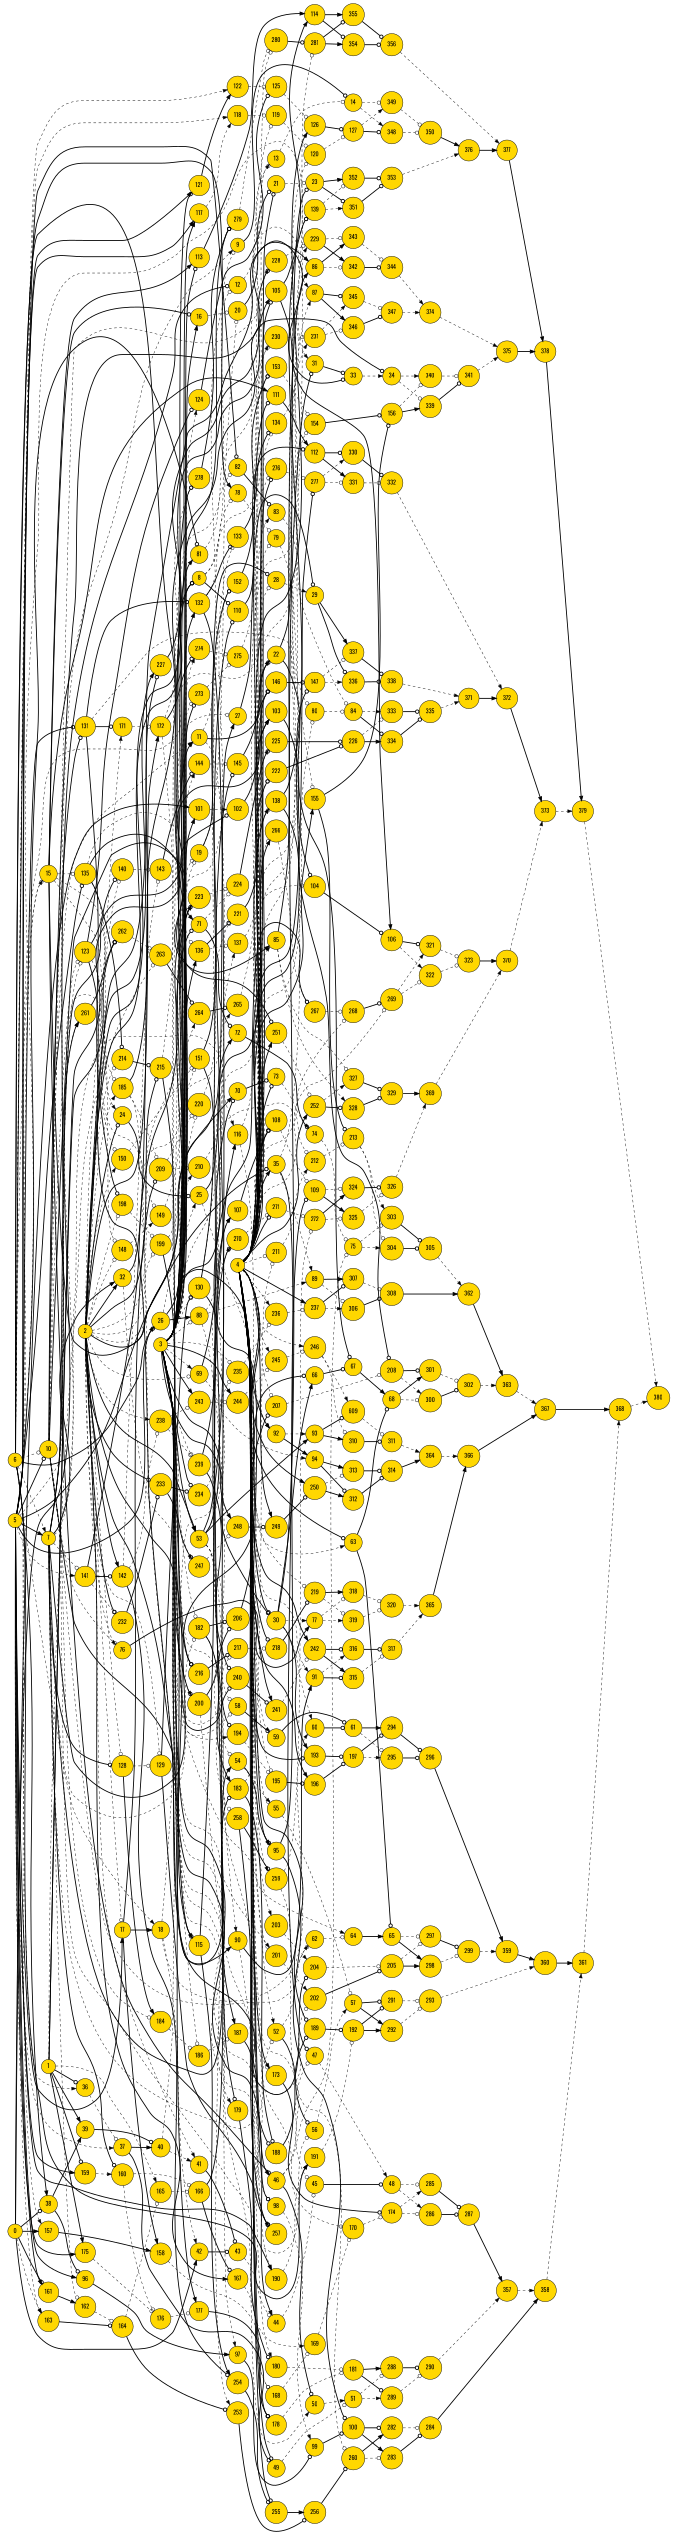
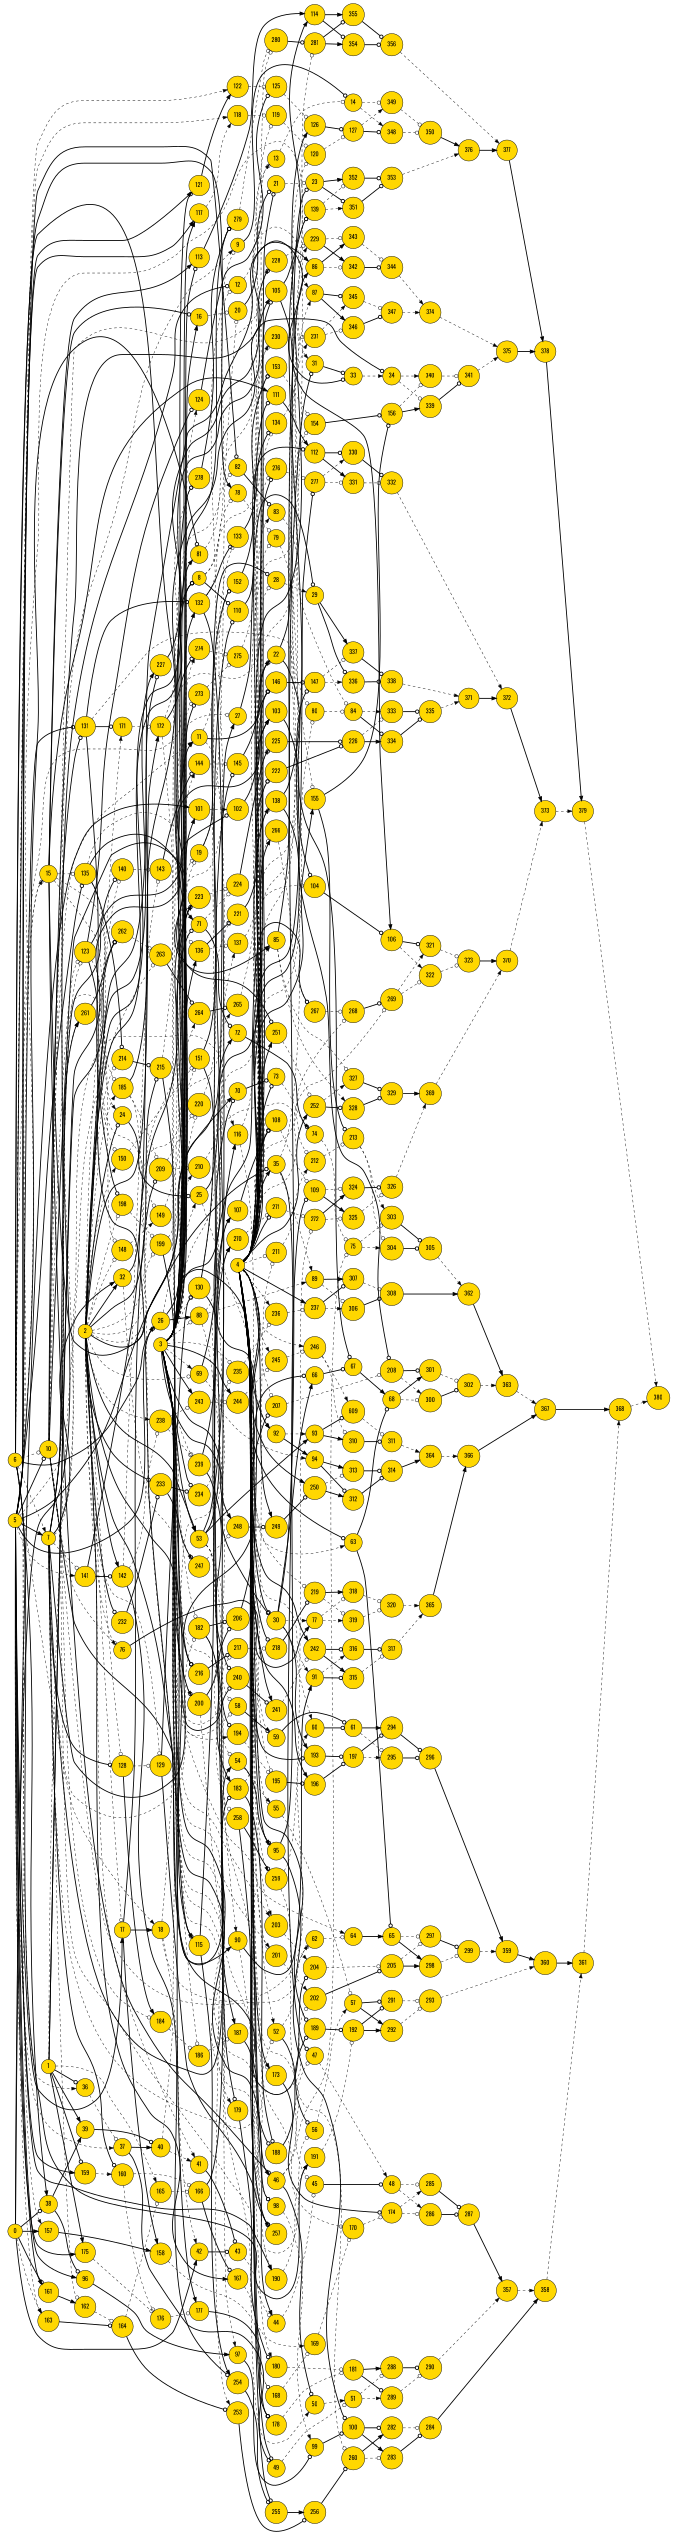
(102, 1598) -> none
(219, 1718) -> (219, 1718)
none -> (186, 1792)
